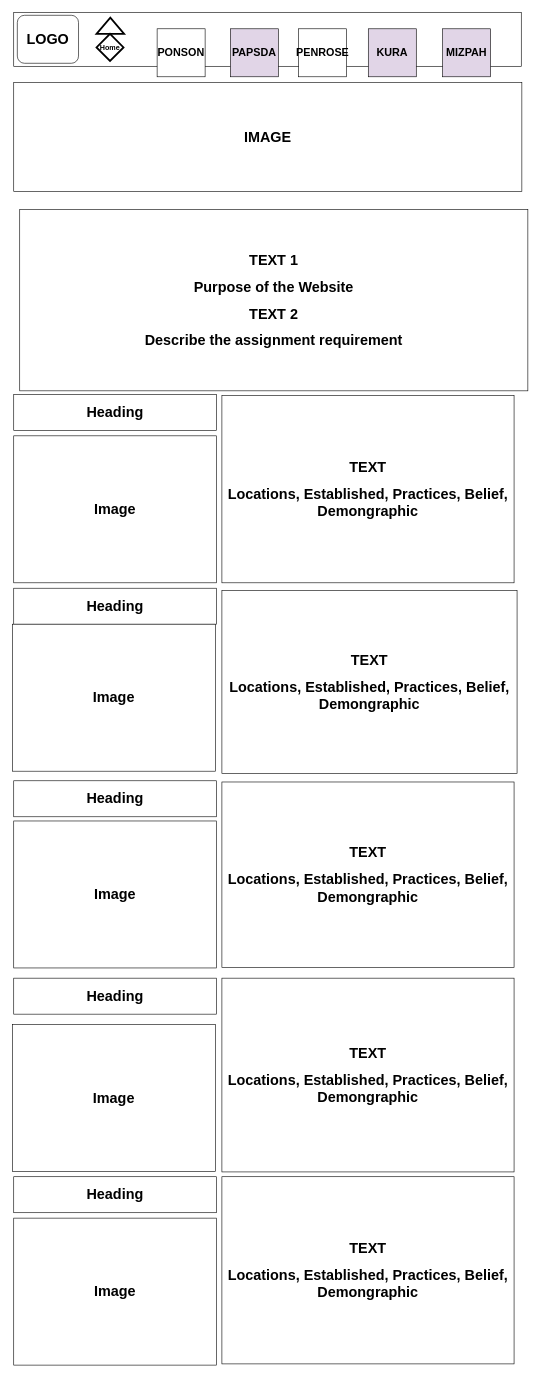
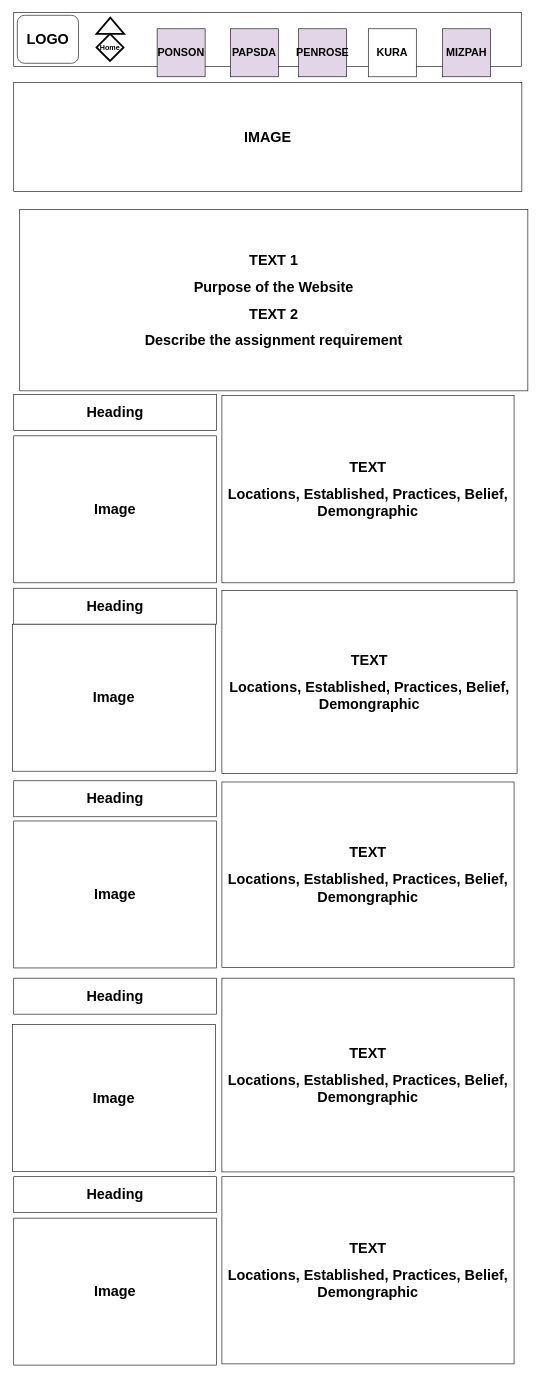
(181, 53) -> (181, 53)
(323, 53) -> (323, 53)
(392, 53) -> (392, 53)
